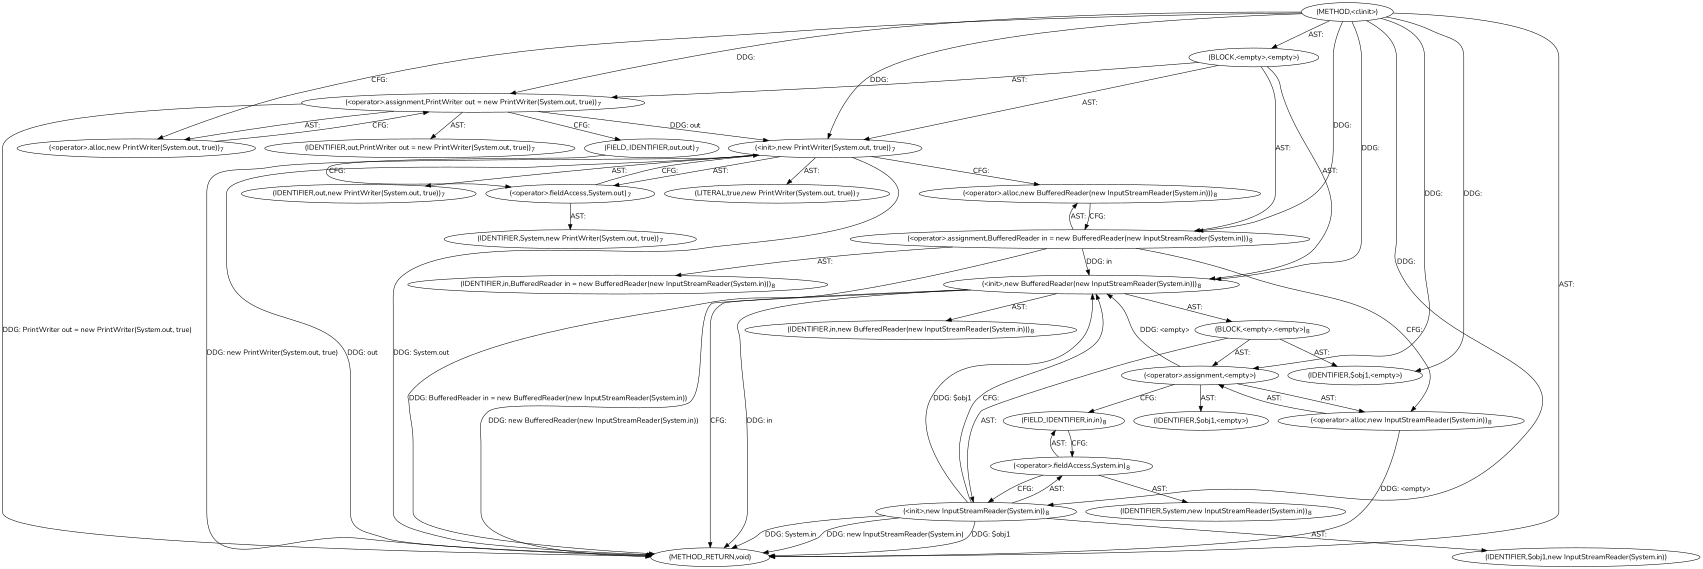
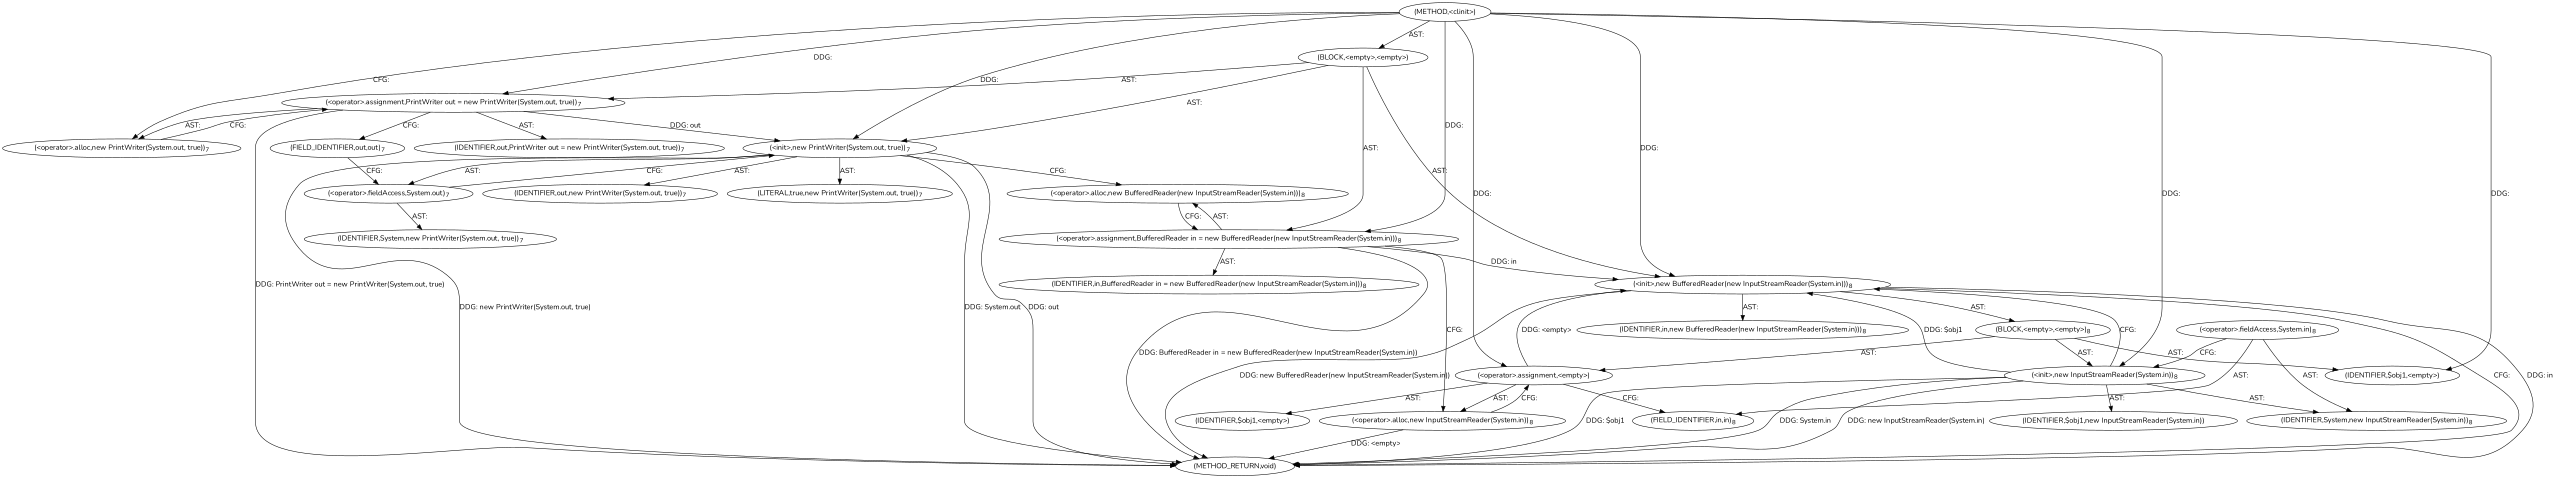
(1275, 398) -> (1530, 398)
(1071, 441) -> none
(1036, 494) -> (2230, 399)
(1486, 533) -> none
